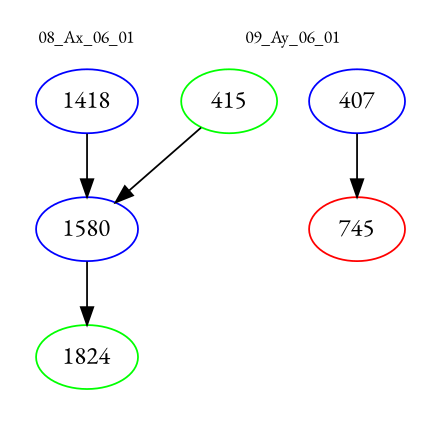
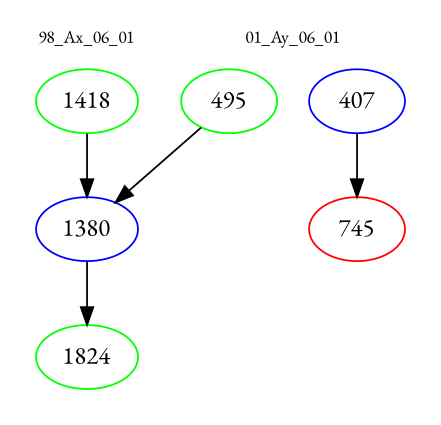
(87, 38) -> (87, 38)
(293, 38) -> (293, 38)
(87, 101) -> (87, 101)
(229, 101) -> (229, 101)
(87, 229) -> (87, 229)
